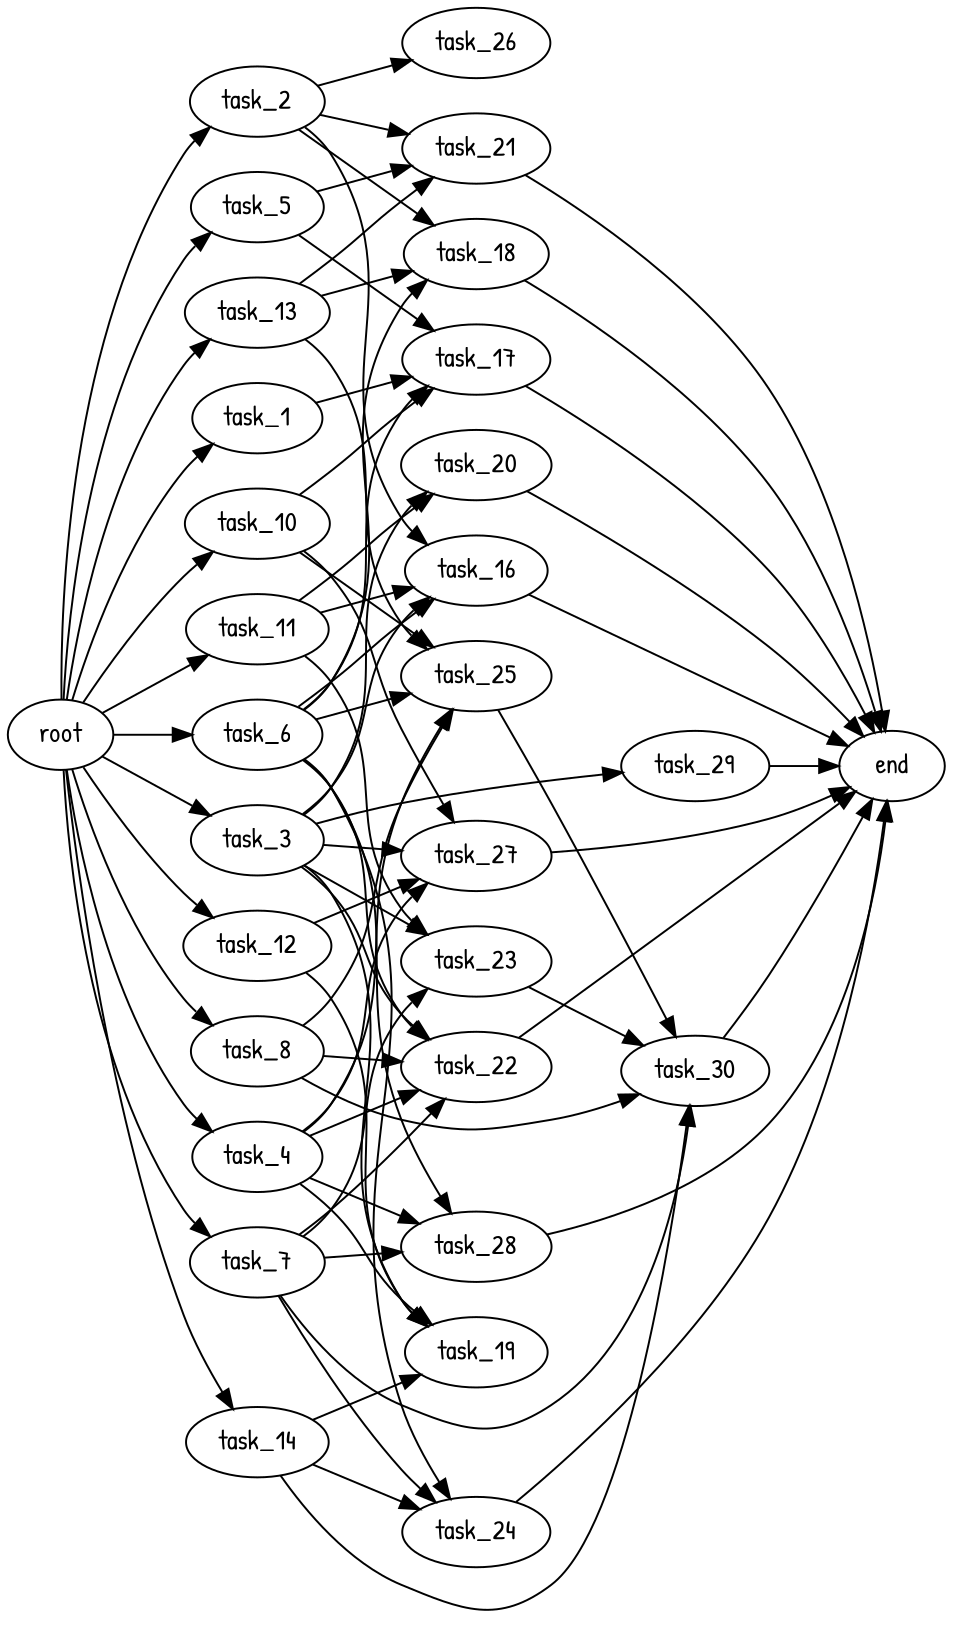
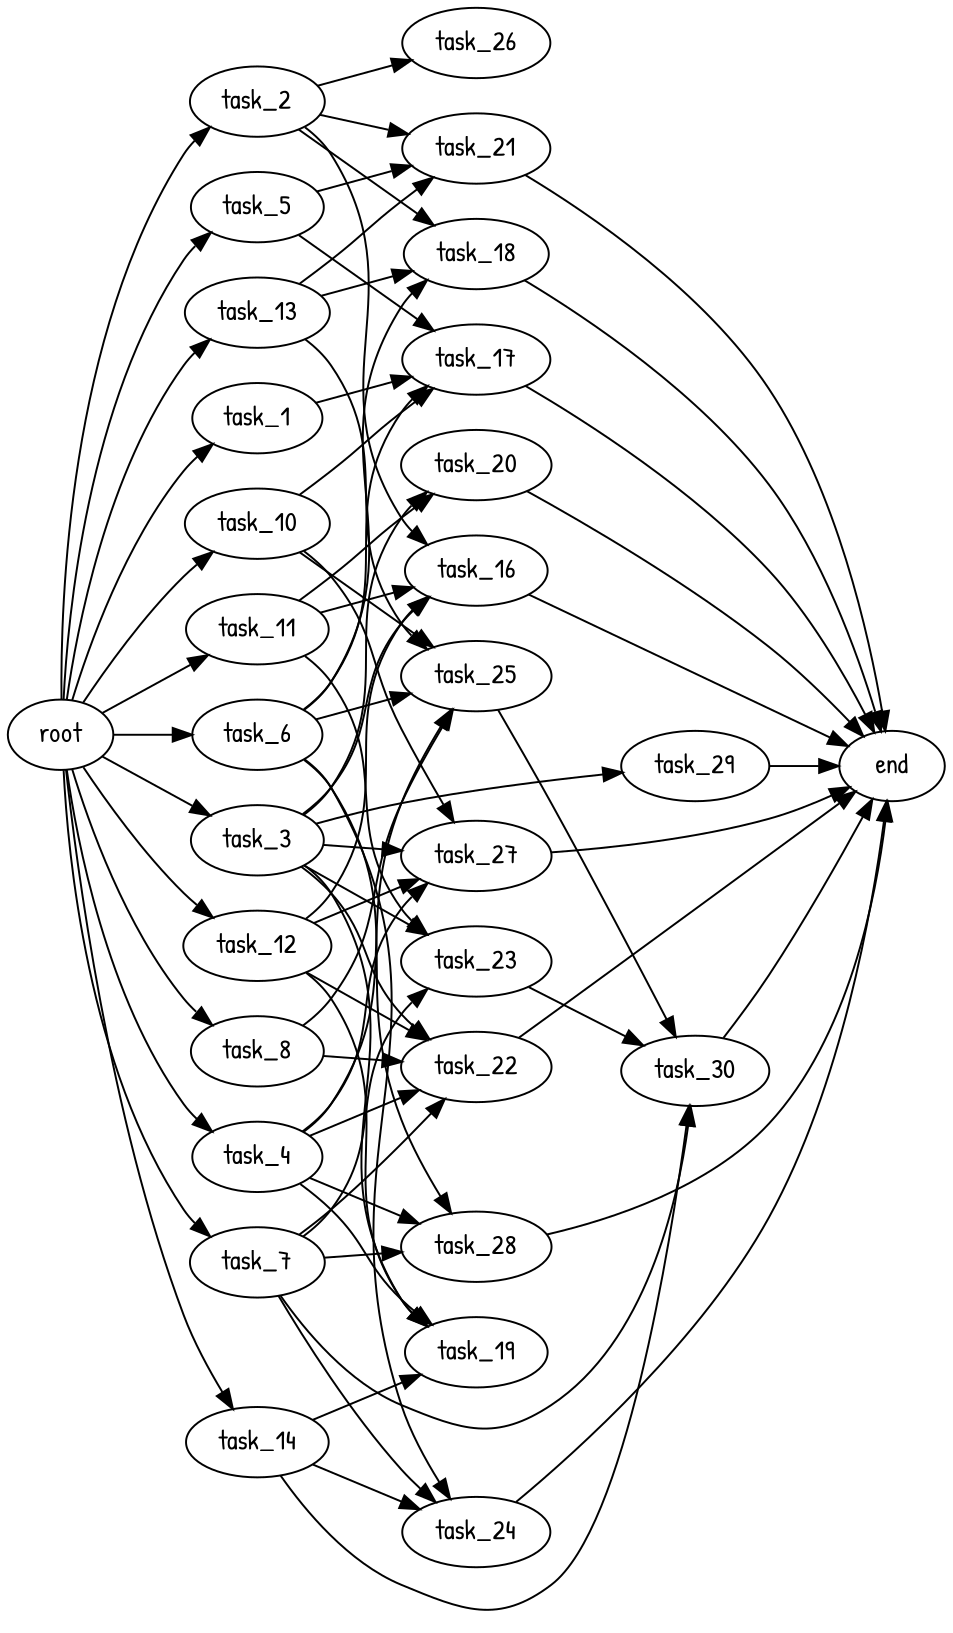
(359, 659) -> (366, 767)
(365, 889) -> (353, 998)
(458, 1129) -> none
